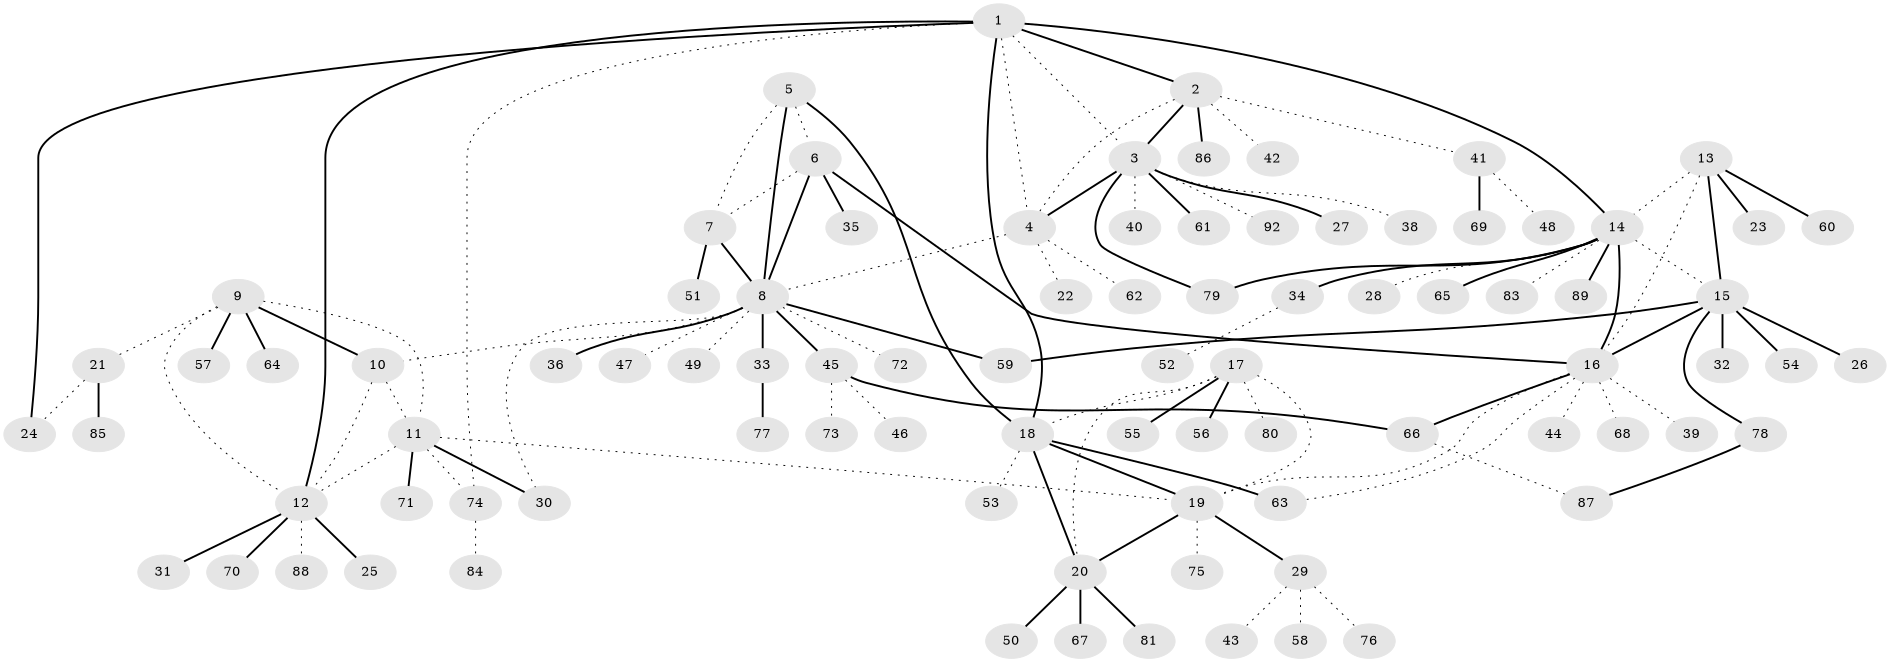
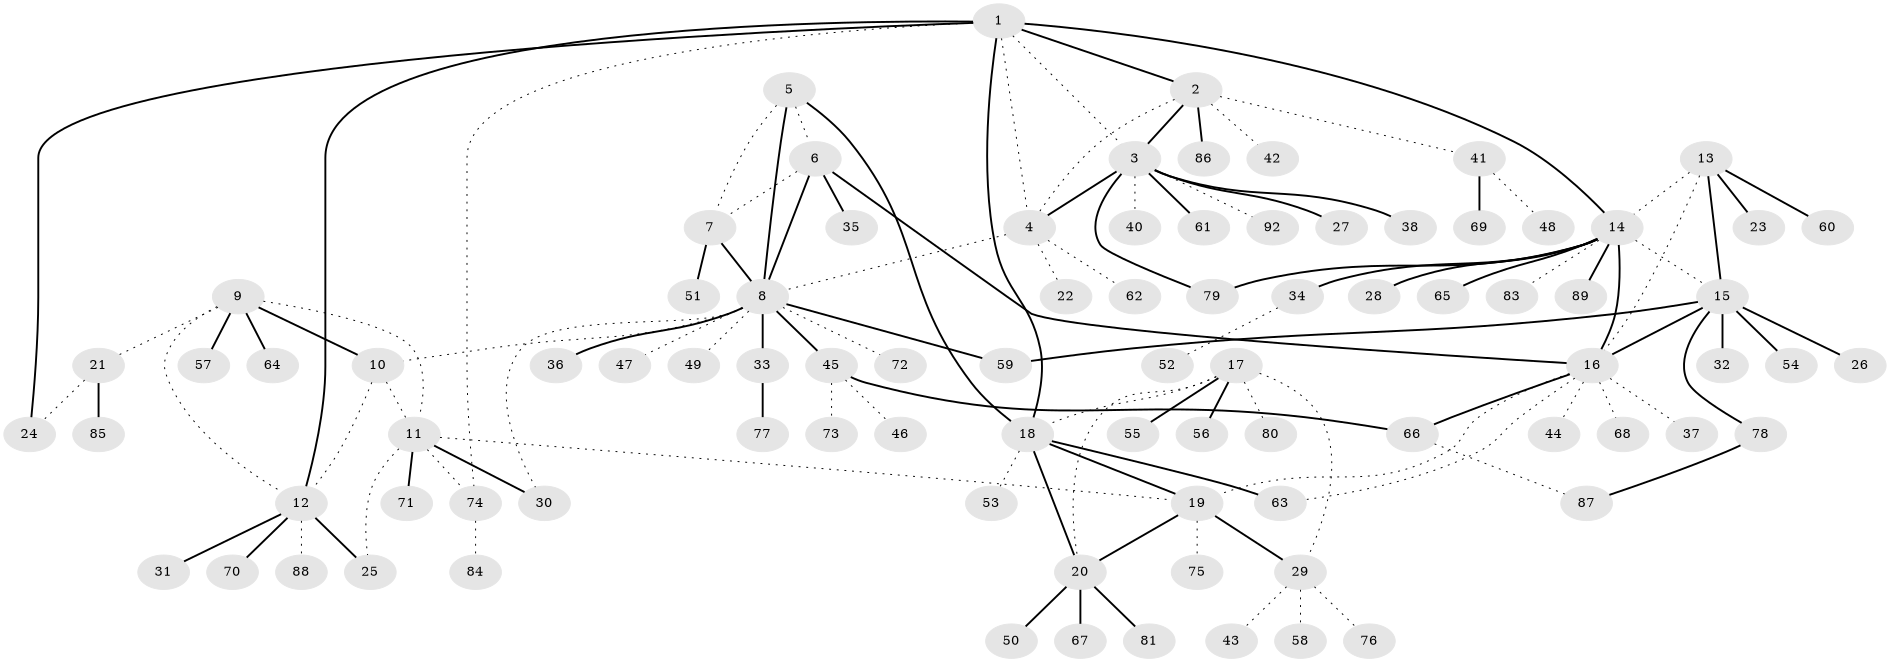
(1273, 193) -> (1273, 193)
(1496, 262) -> (1496, 262)
(1692, 434) -> (1692, 434)
(1306, 450) -> (1330, 449)
(358, 469) -> (369, 497)
